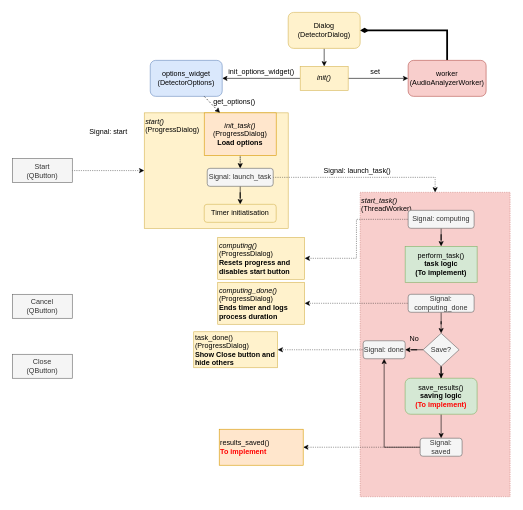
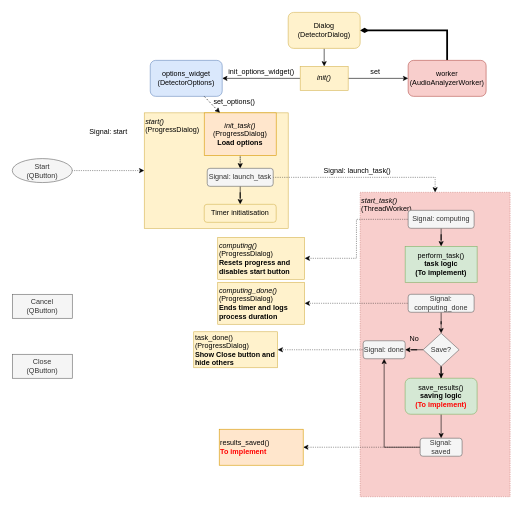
(235, 102) -> (235, 102)
(42, 171) -> (42, 171)
